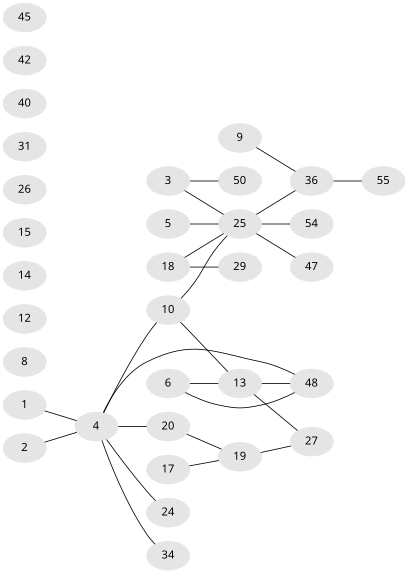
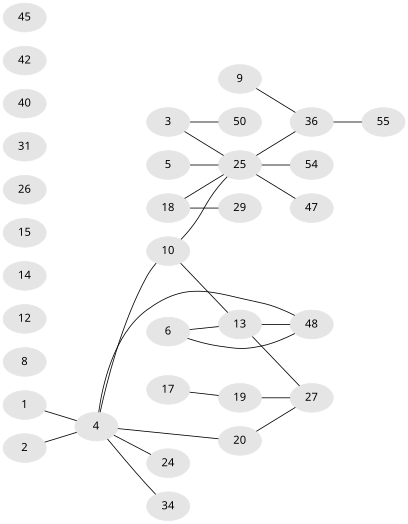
(204, 442) -> (276, 419)
